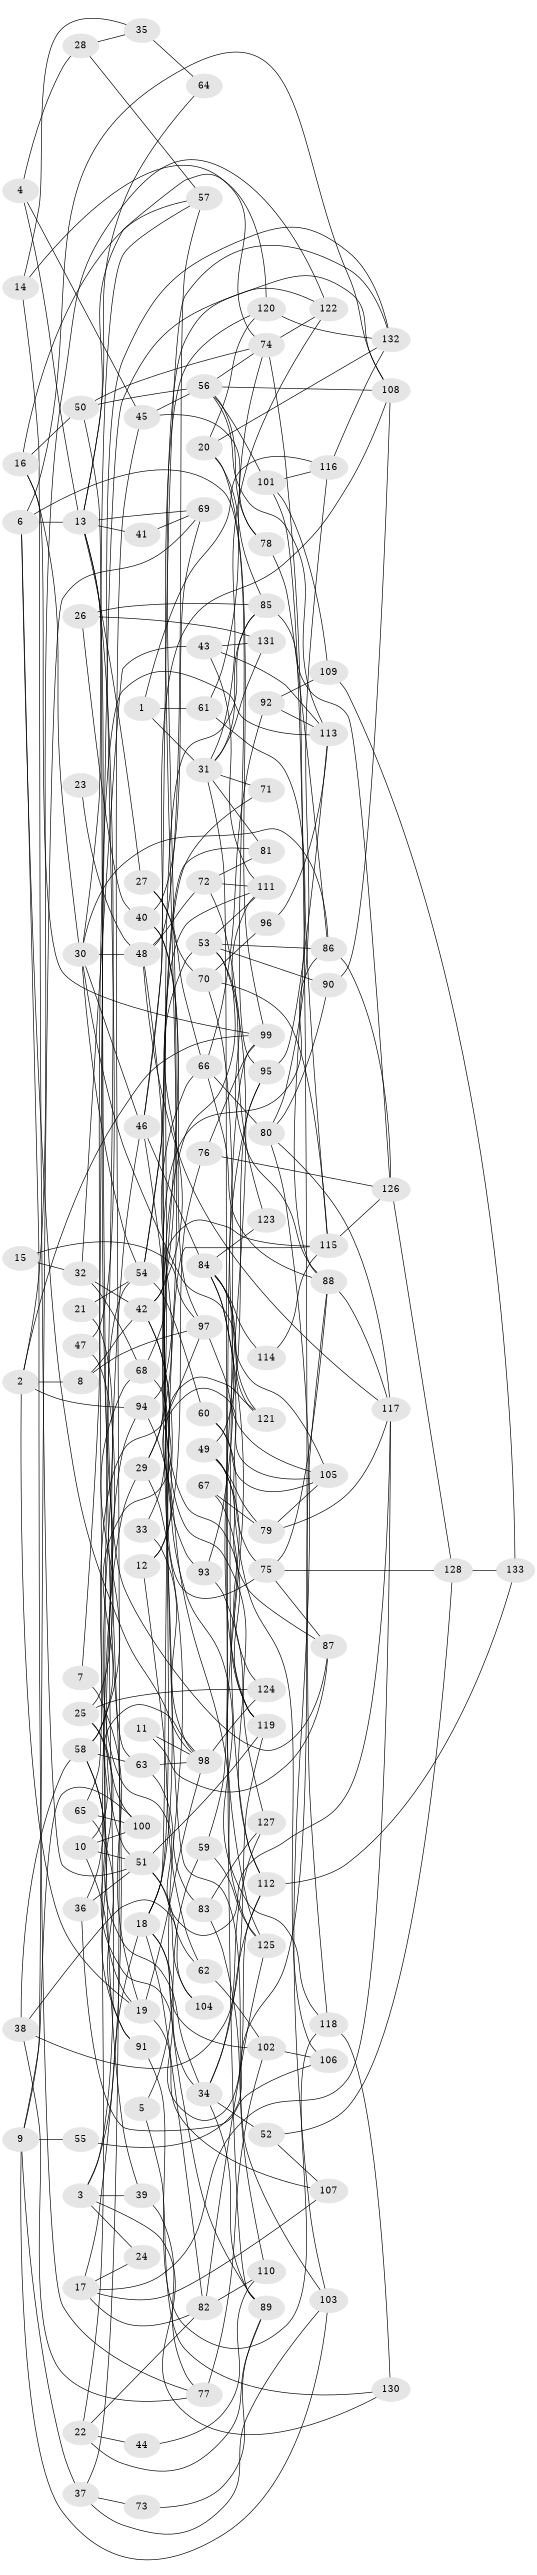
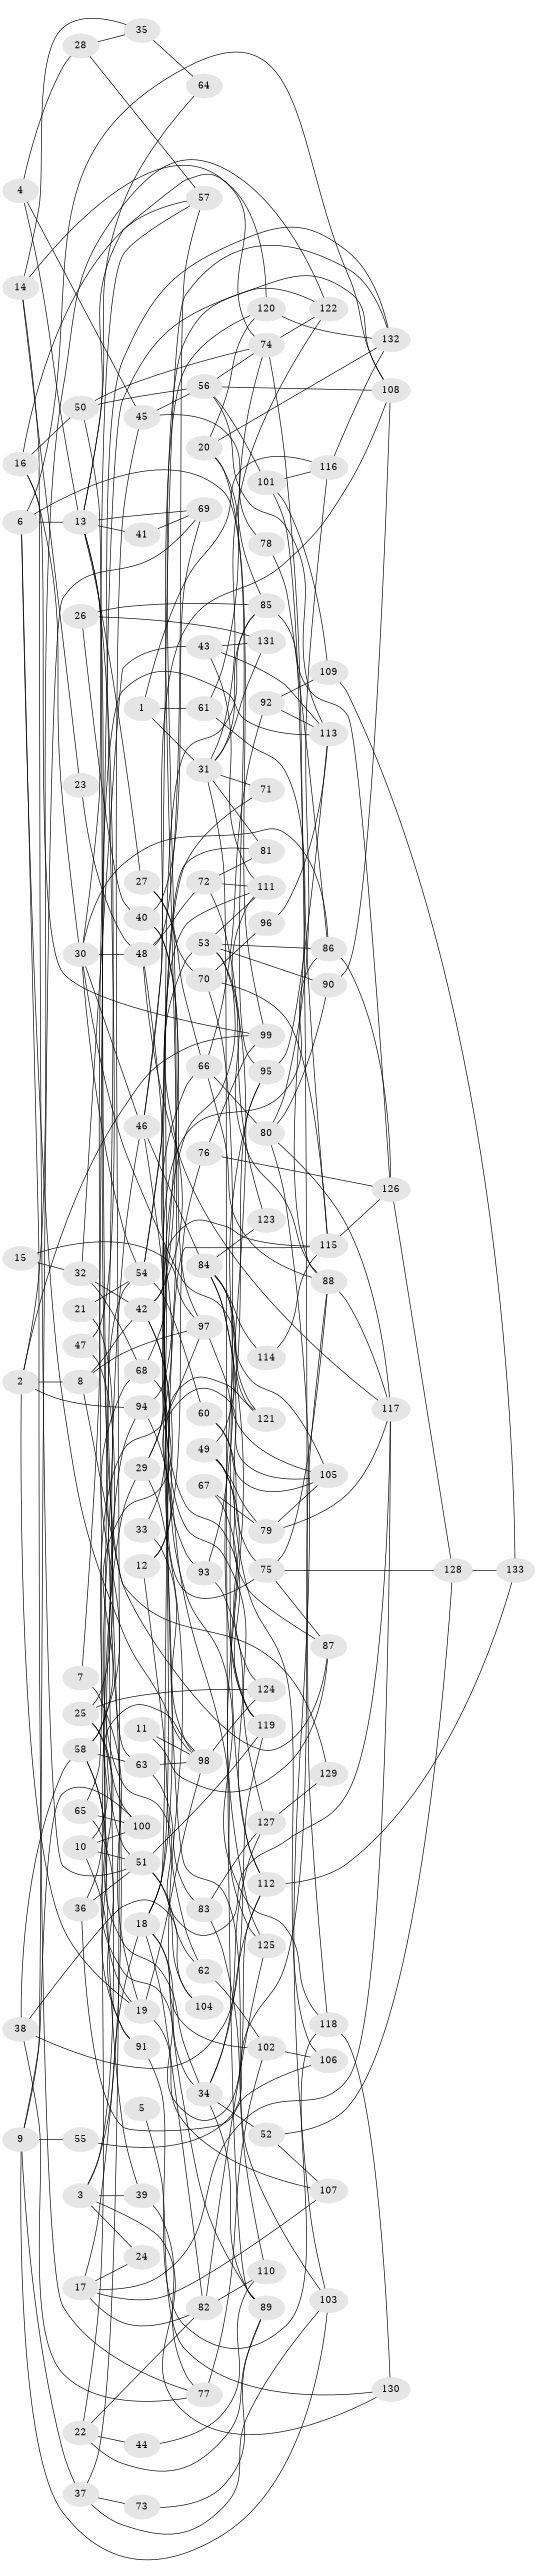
(235, 465) -> none
none -> (47, 501)
none -> (329, 1774)
(204, 1848) -> none
